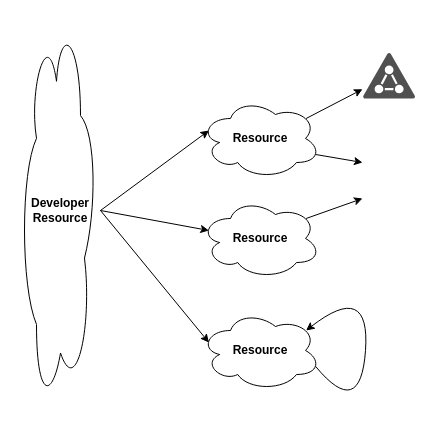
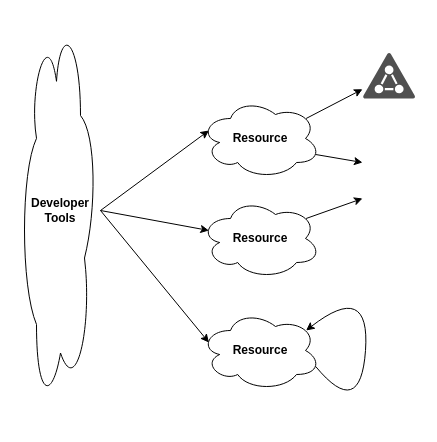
(61, 211) -> (61, 211)
